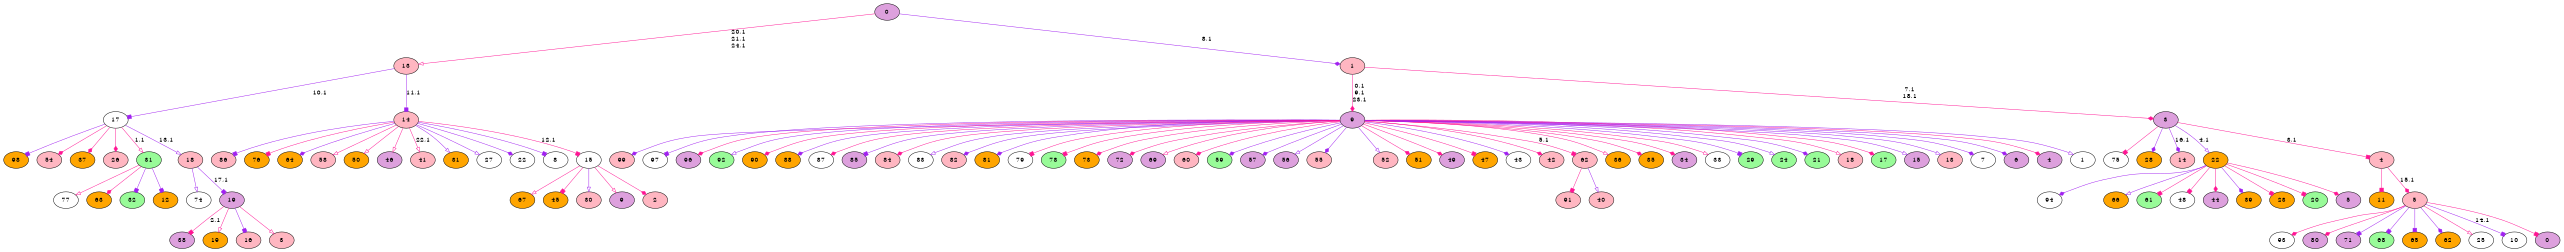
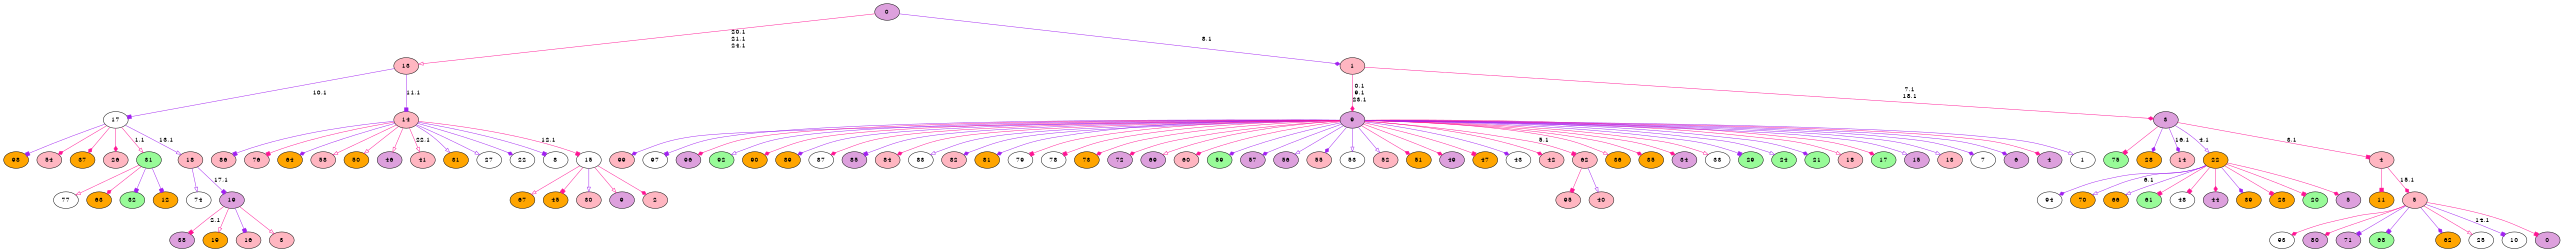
(257, 160) -> (257, 160)
(788, 160) -> (788, 160)
(1054, 160) -> (1054, 160)
none -> (1352, 160)
(2116, 160) -> (2116, 160)
(1568, 200) -> (1568, 200)
none -> (2083, 200)
(2415, 240) -> none
